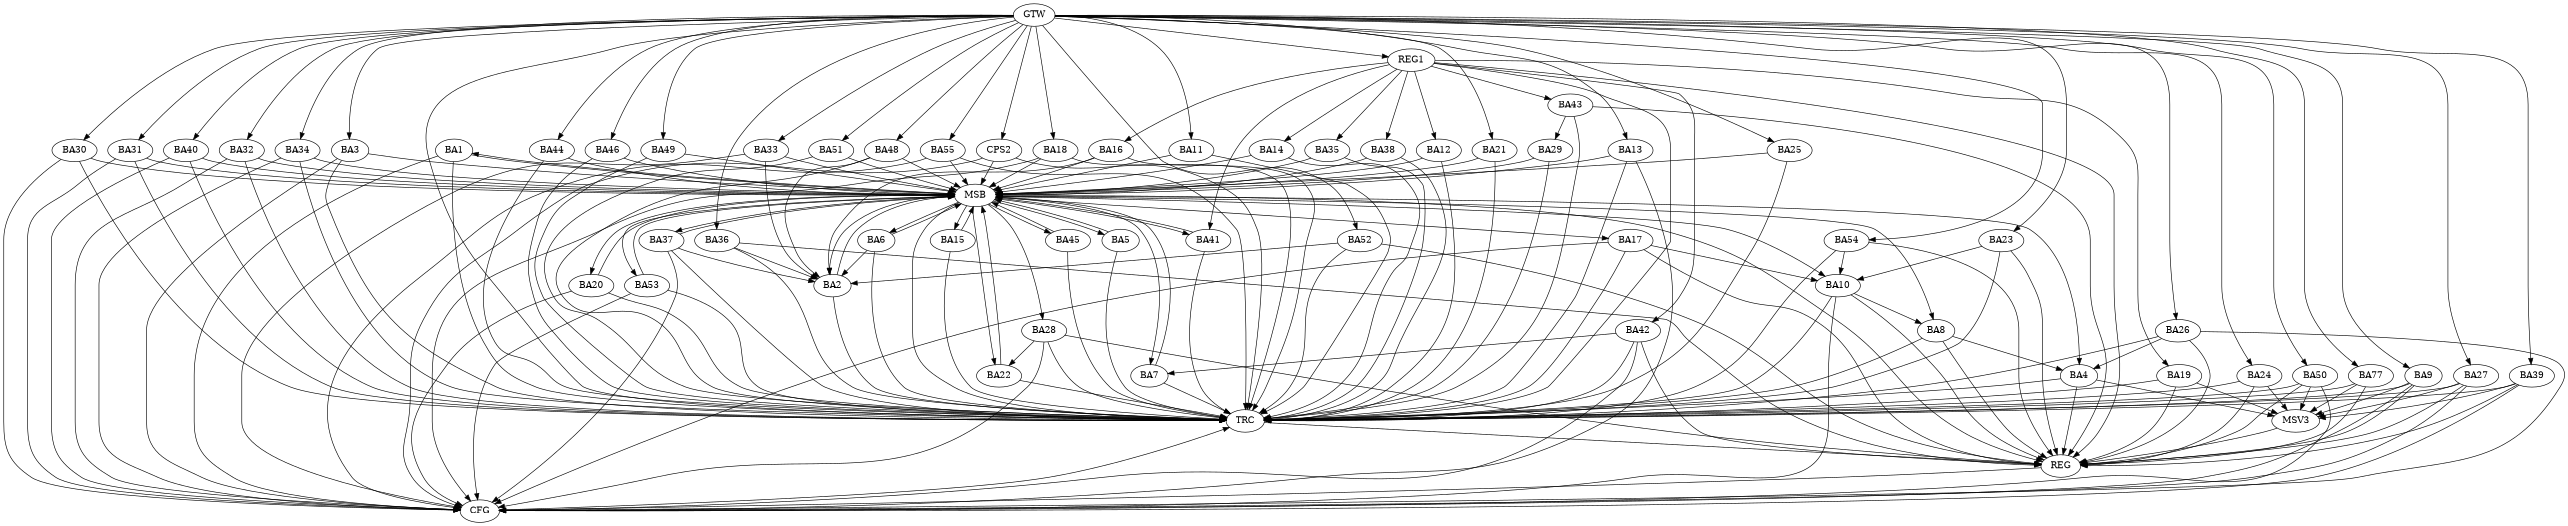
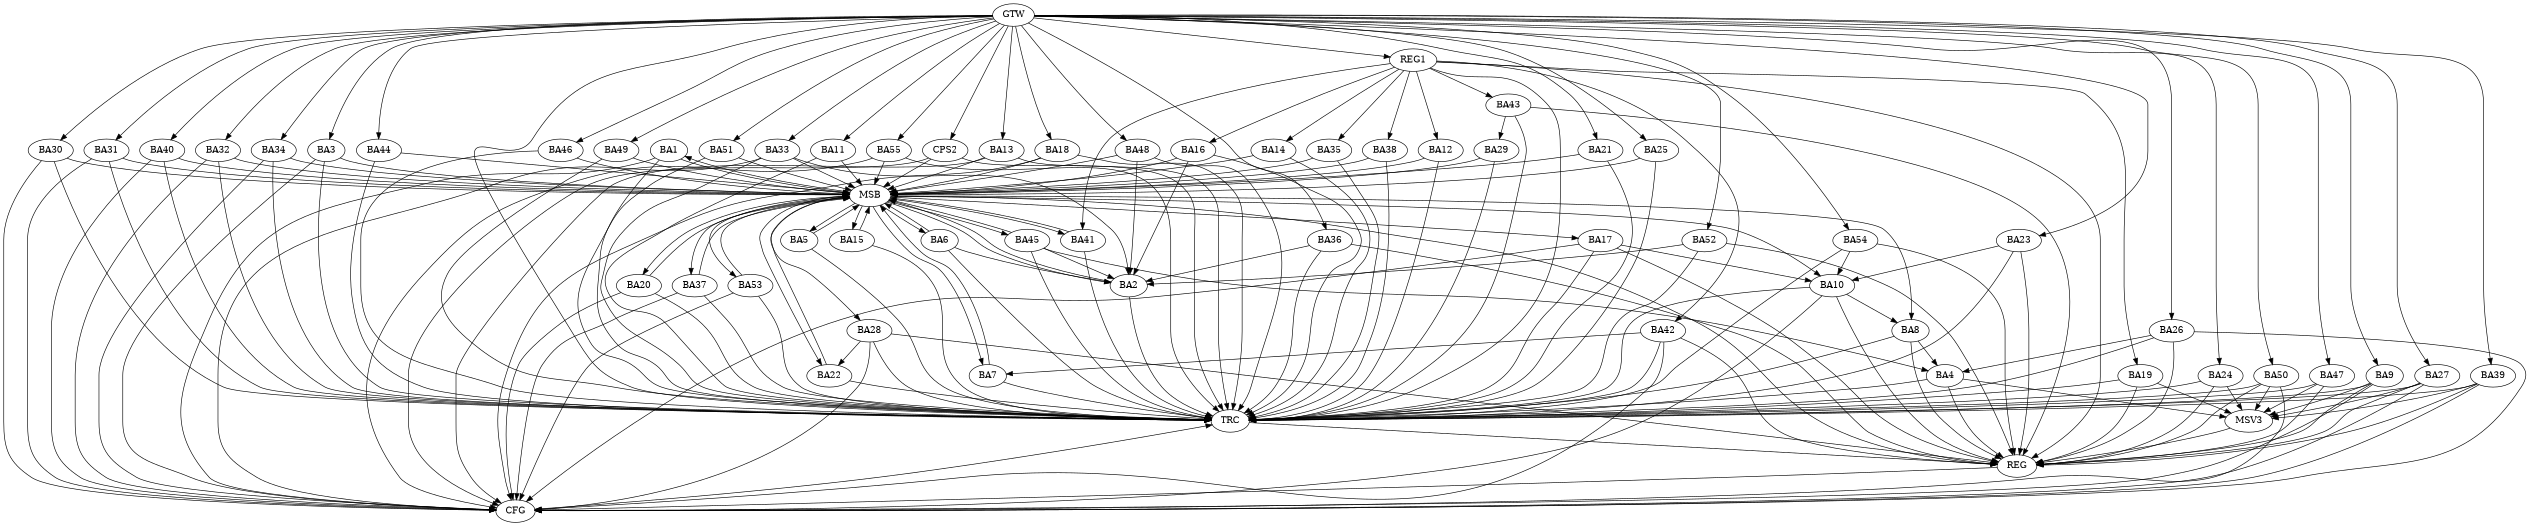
(1585, 203) -> (1462, 297)
(743, 266) -> (1076, 262)
(2371, 376) -> (2332, 376)
(975, 396) -> (707, 388)
